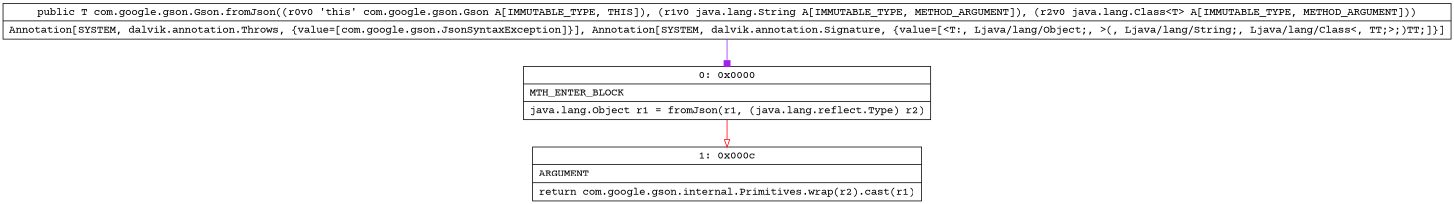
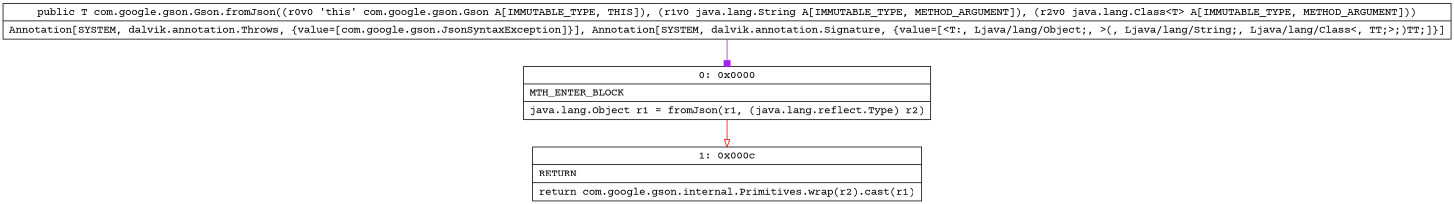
(564, 173) -> (558, 173)
